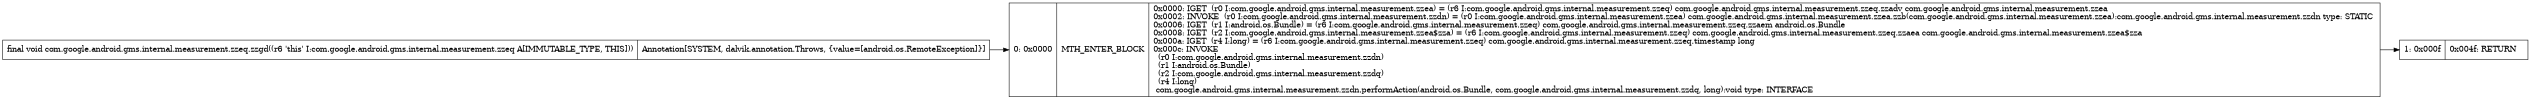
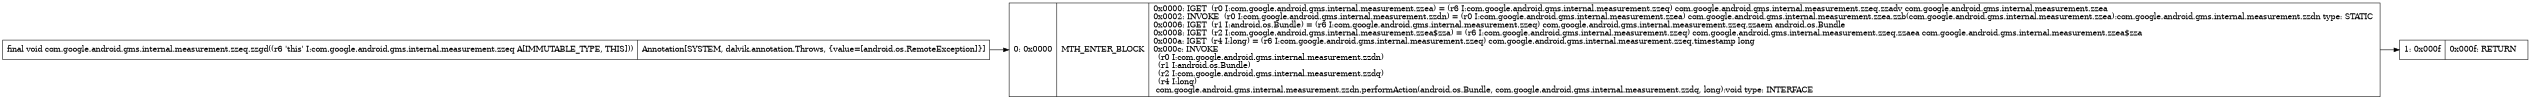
(2487, 50) -> (2487, 50)
